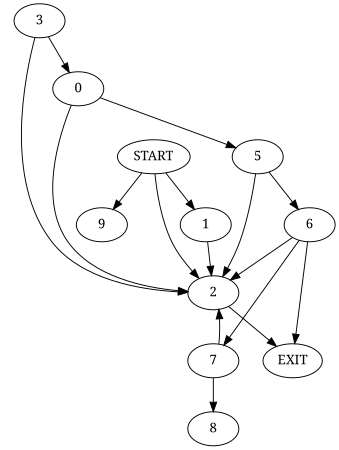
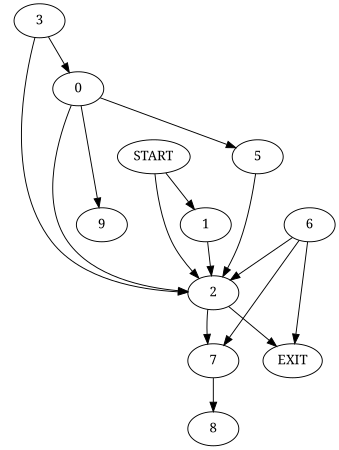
(281, 187) -> none
(130, 188) -> (89, 152)
(220, 331) -> (207, 322)
